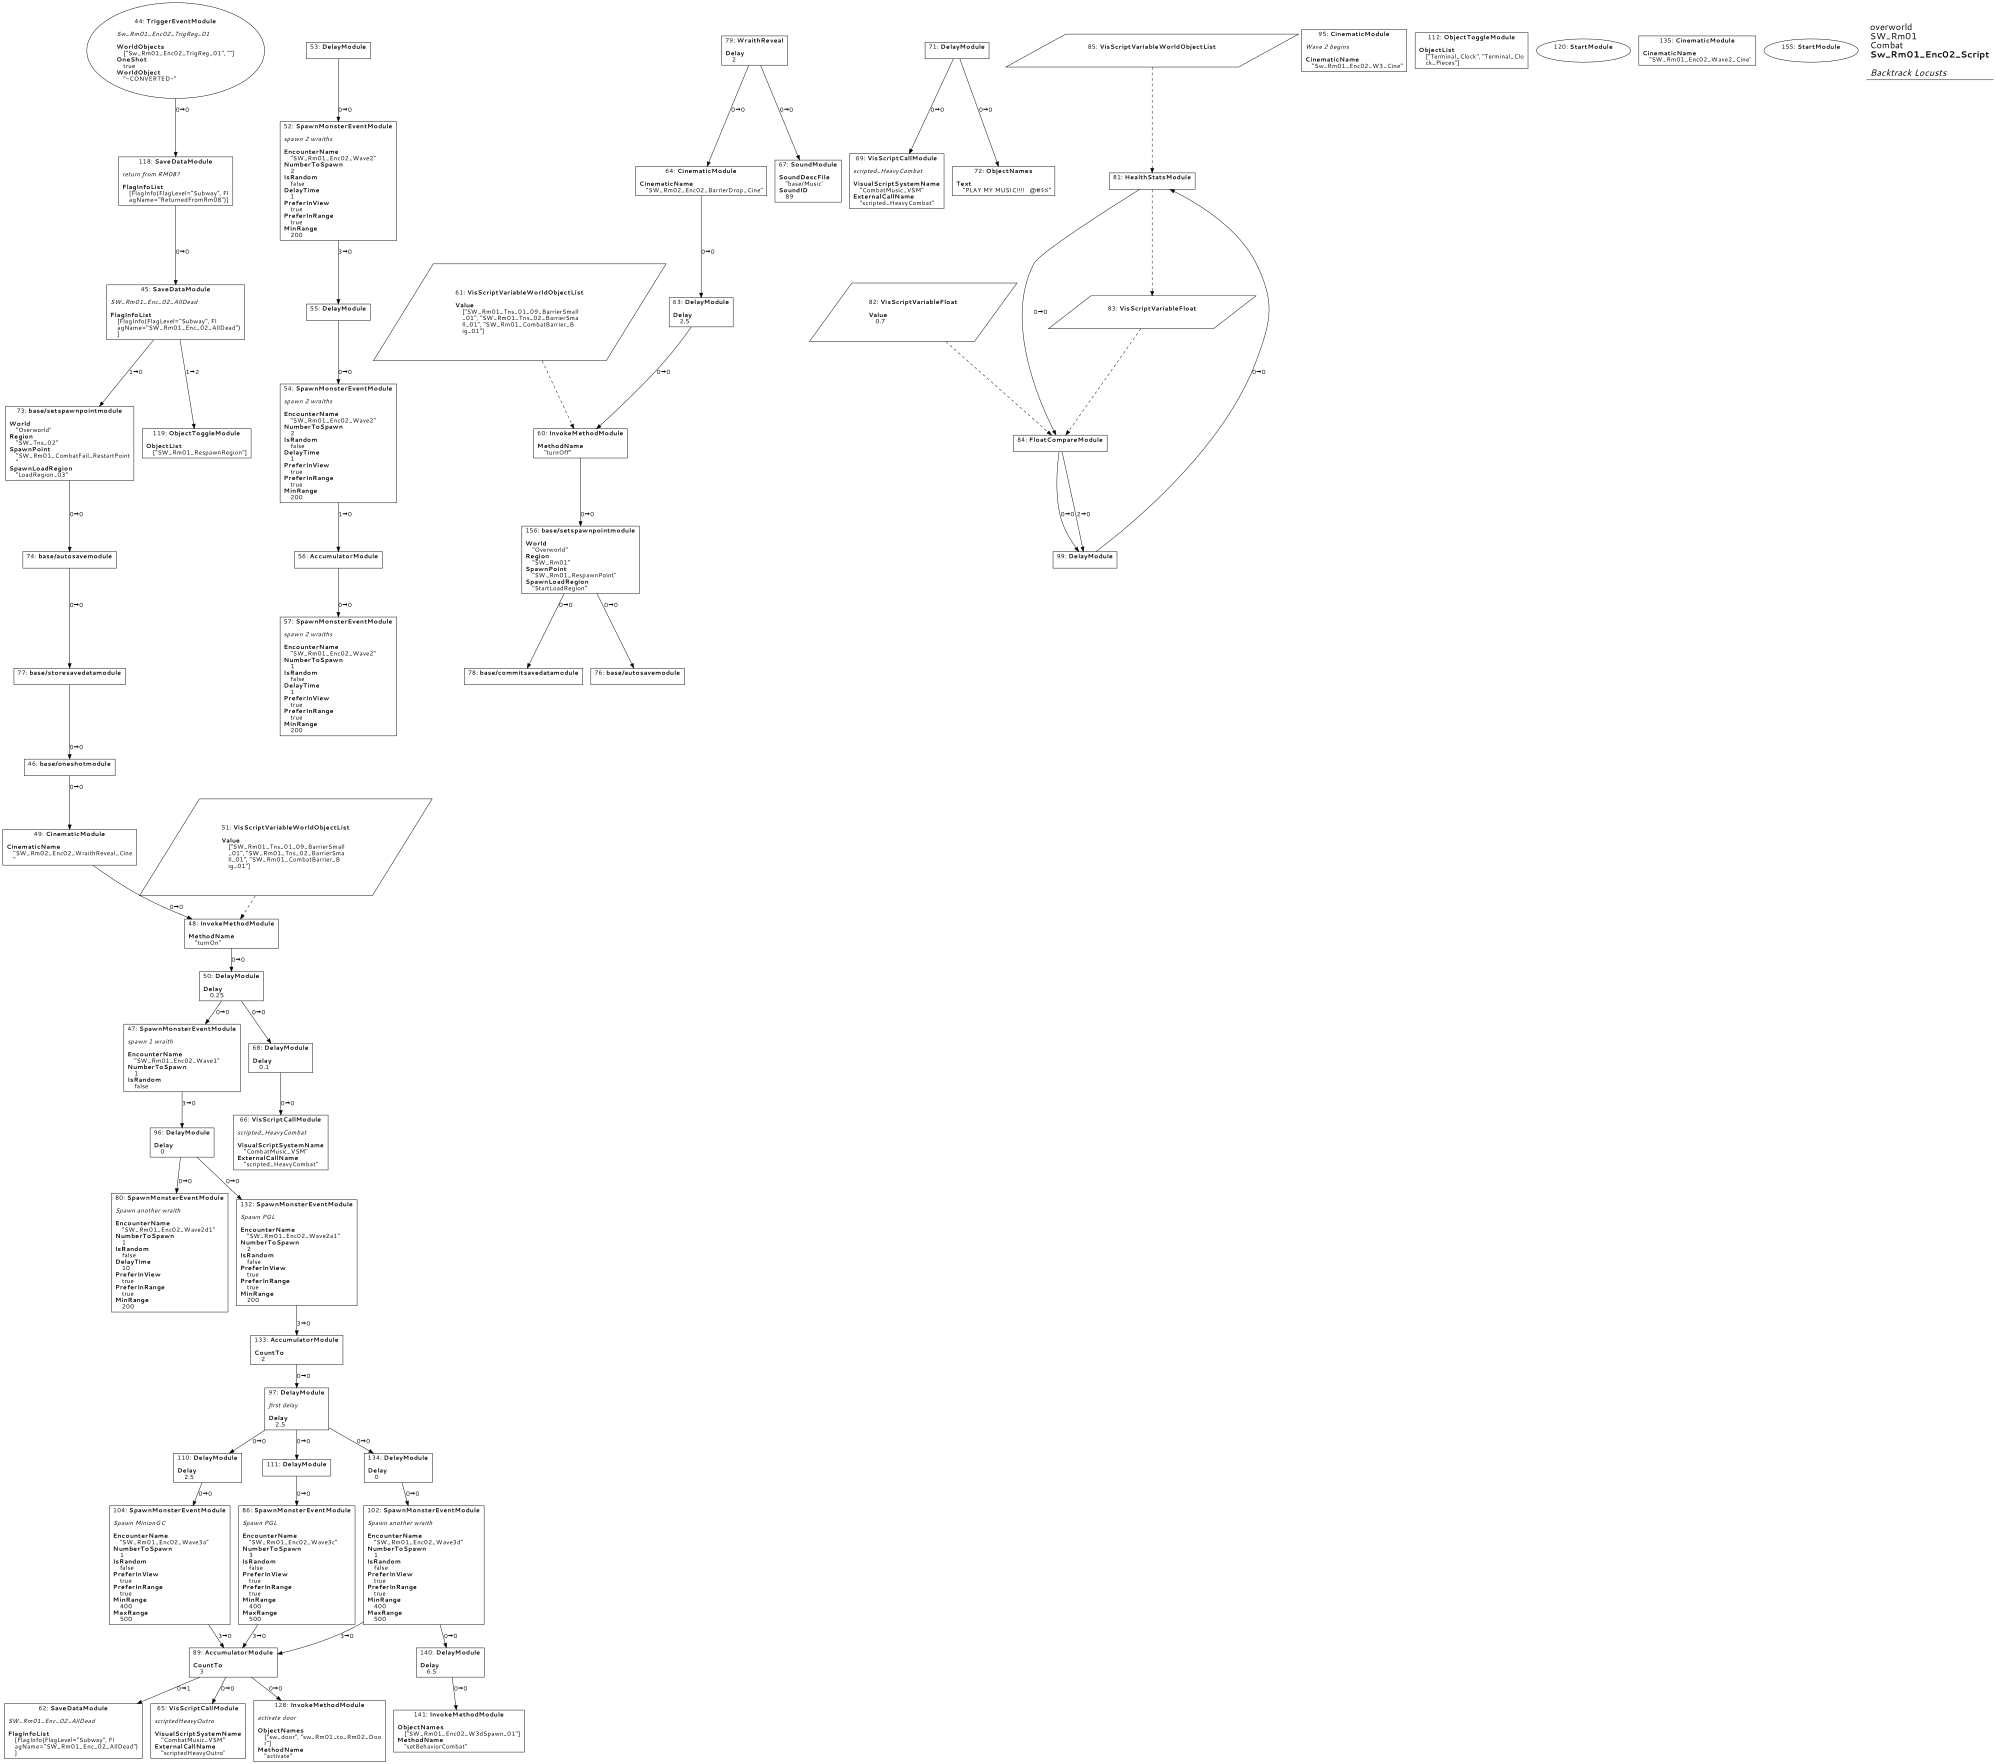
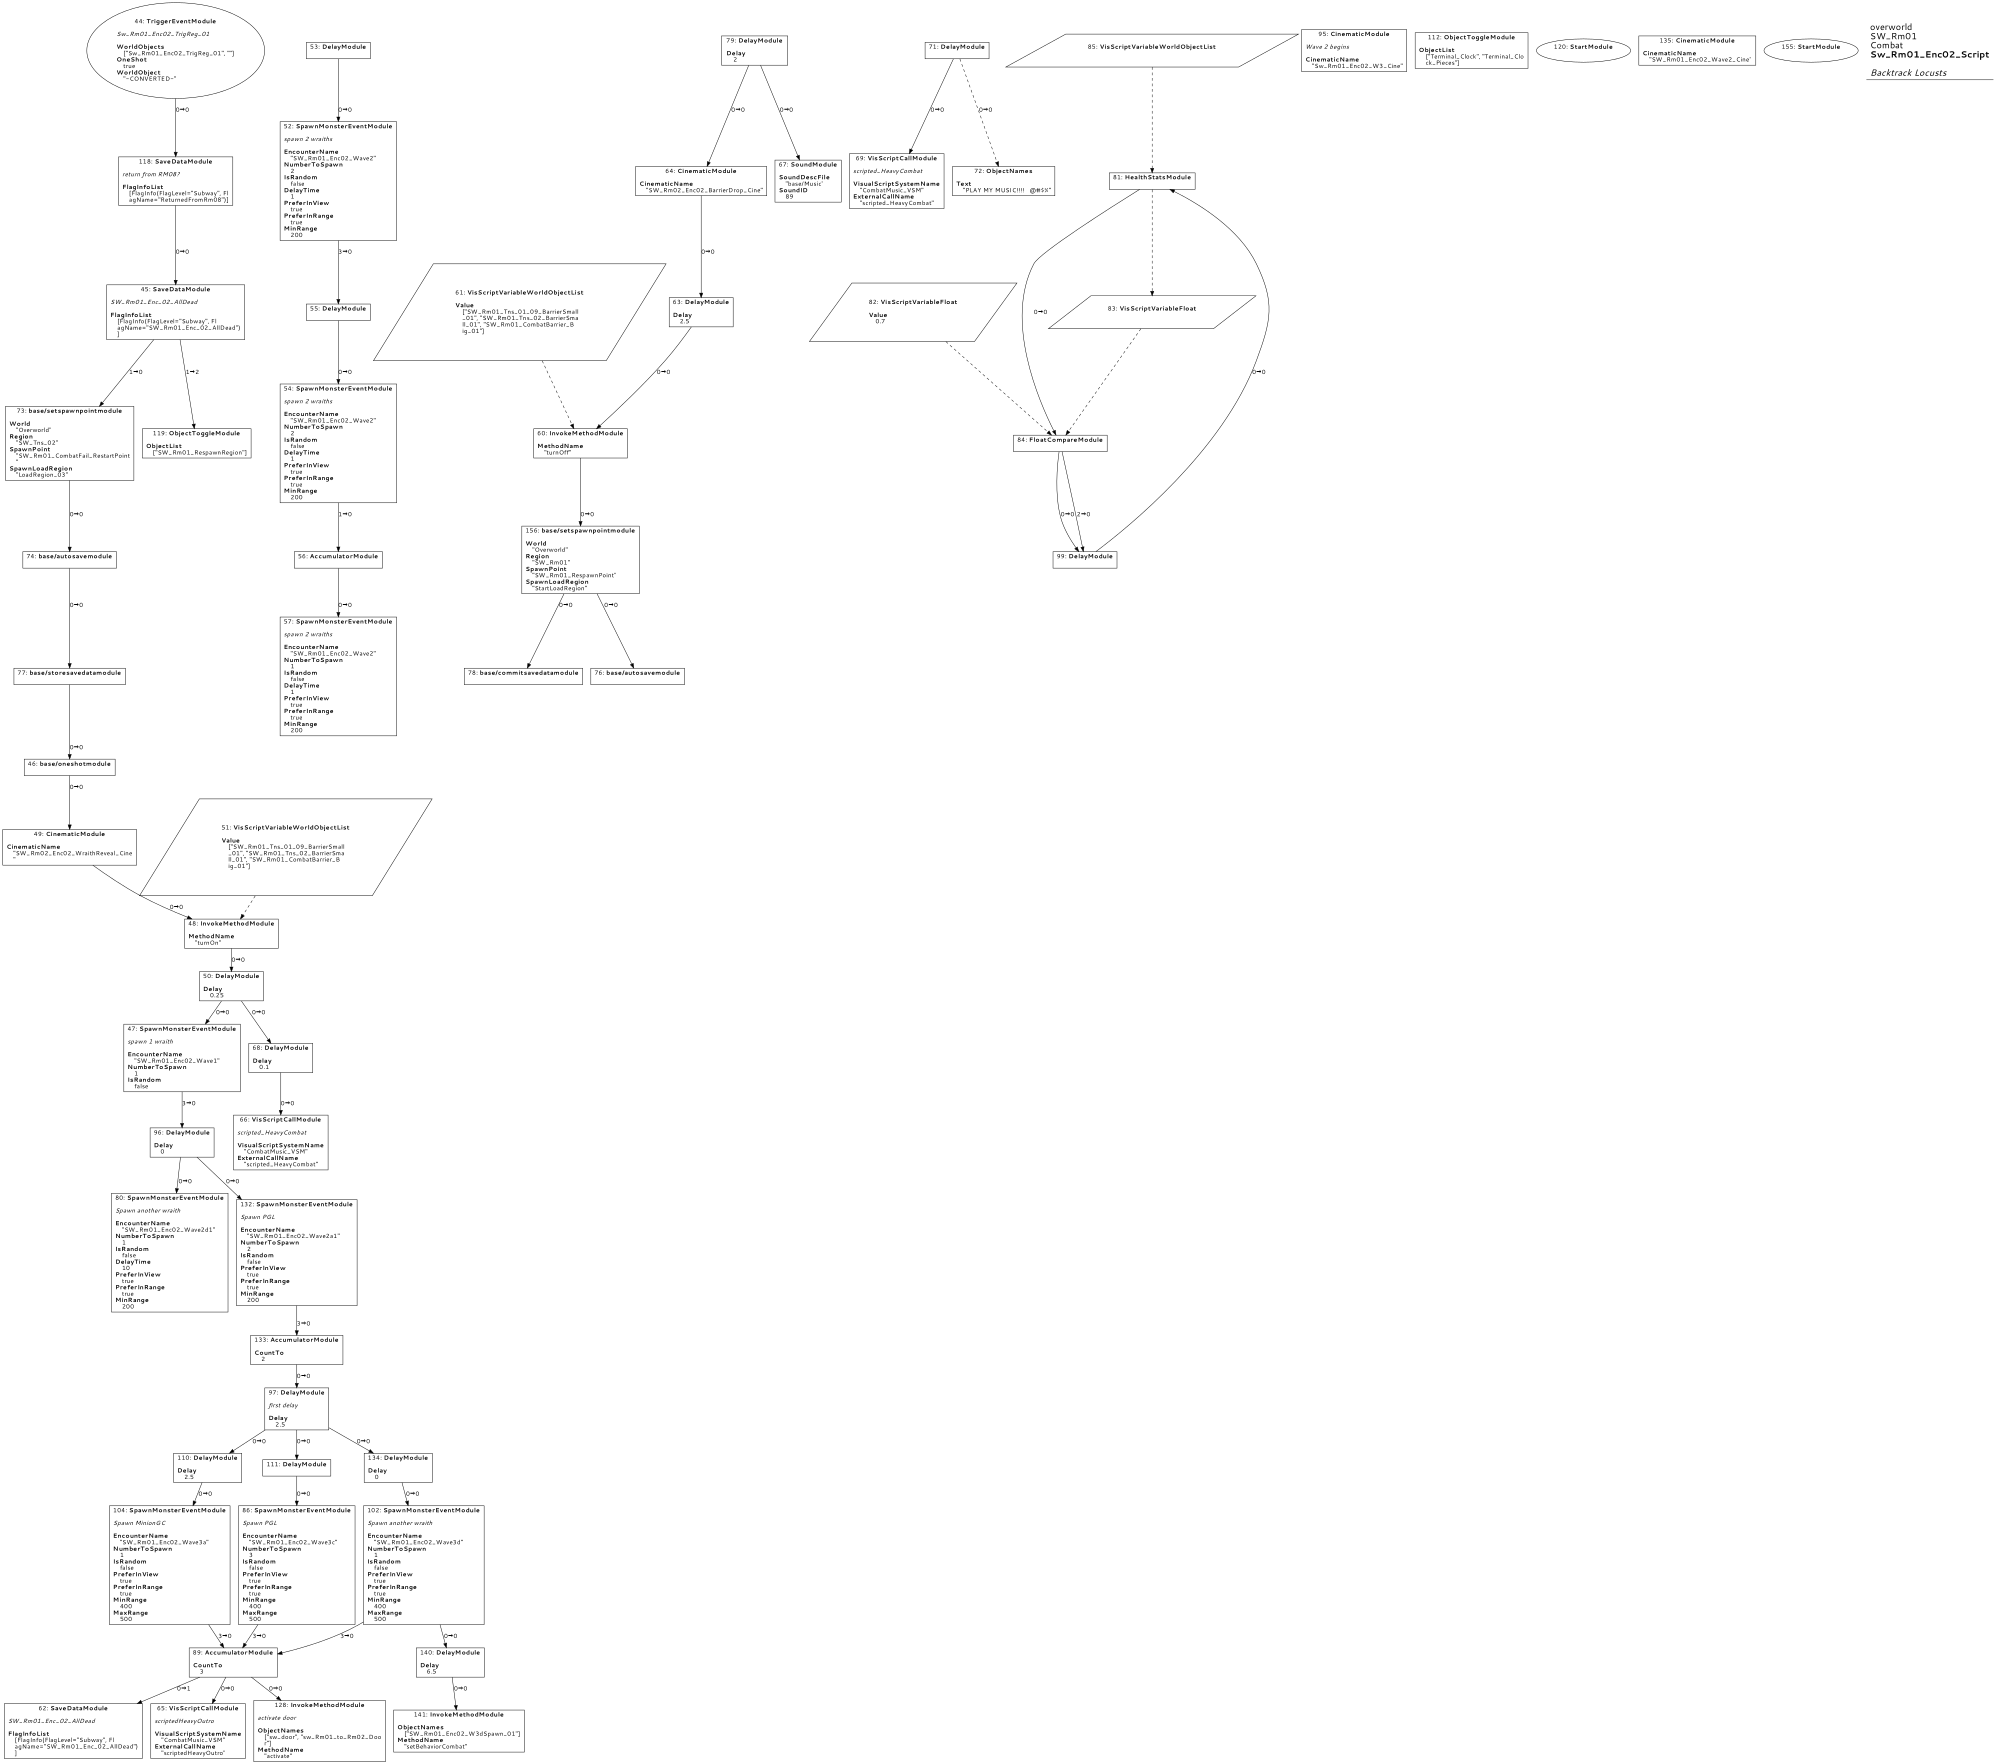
(761, 41) -> (761, 41)
(978, 111) -> (978, 111)
